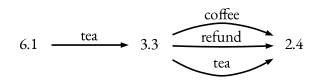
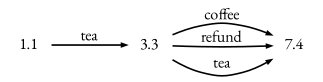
(29, 45) -> (29, 45)
(294, 45) -> (294, 45)
